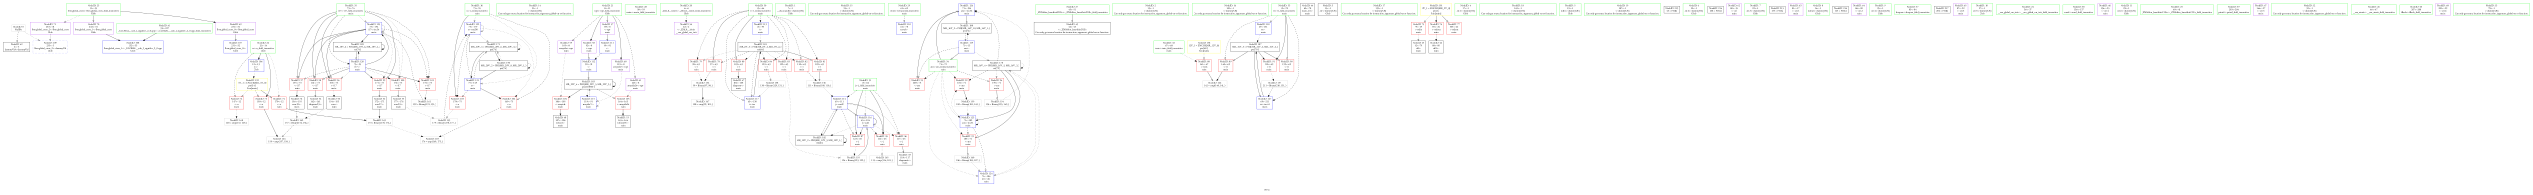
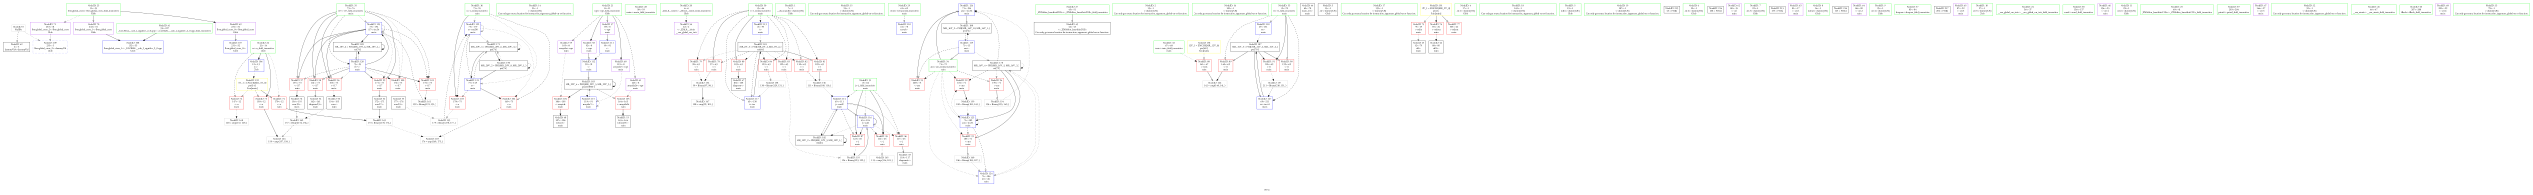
(398, 93) -> none
